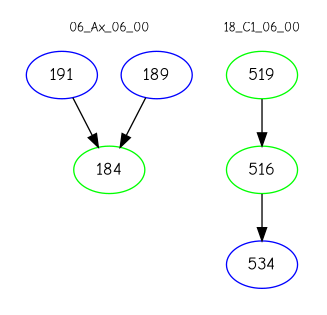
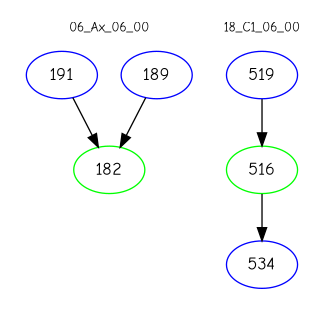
(262, 75) -> (262, 75)
(109, 170) -> (109, 170)
